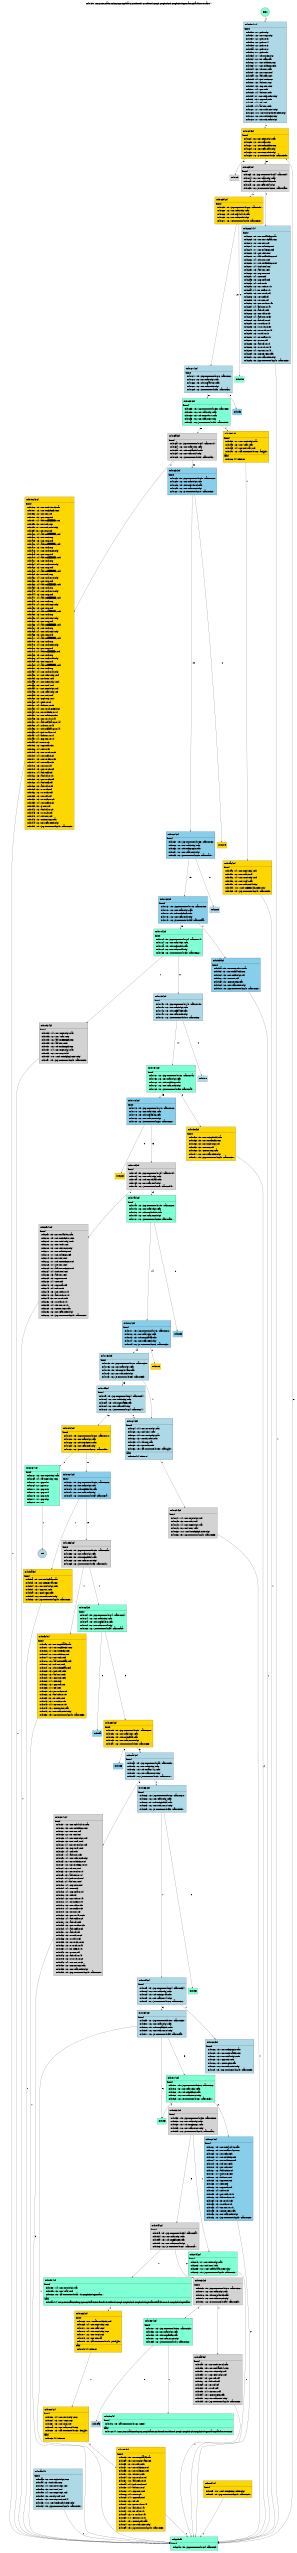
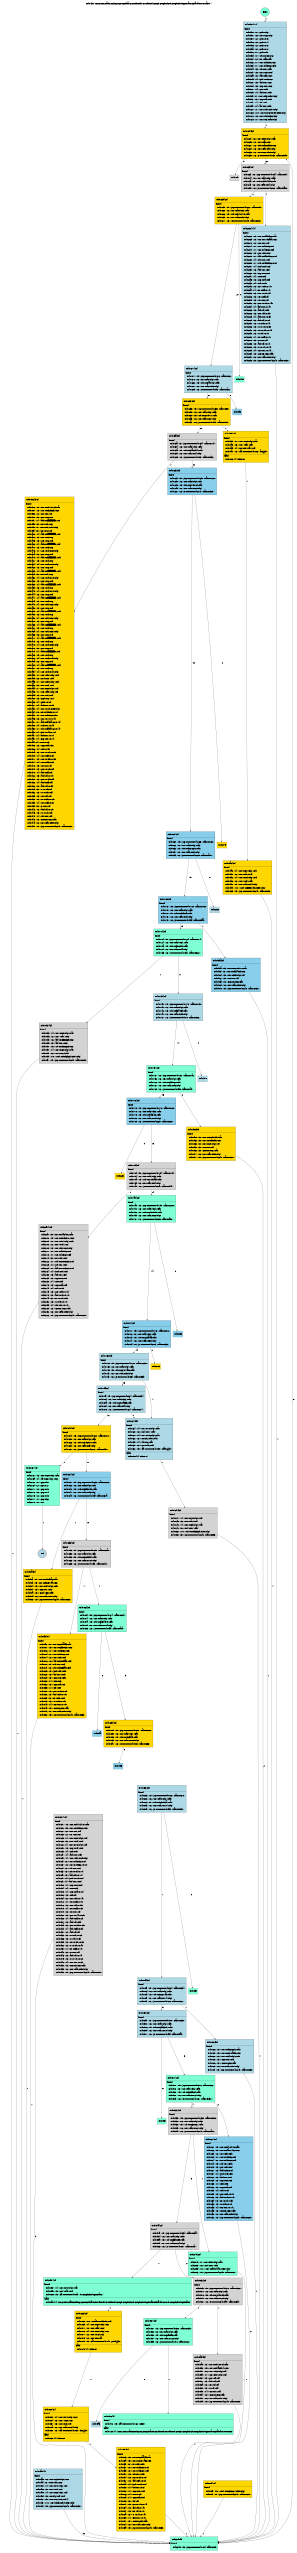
(206, 412) -> (206, 412)
(149, 1766) -> none
(166, 2109) -> (192, 2104)
(40, 2299) -> (256, 2319)
(83, 2534) -> (83, 2534)
